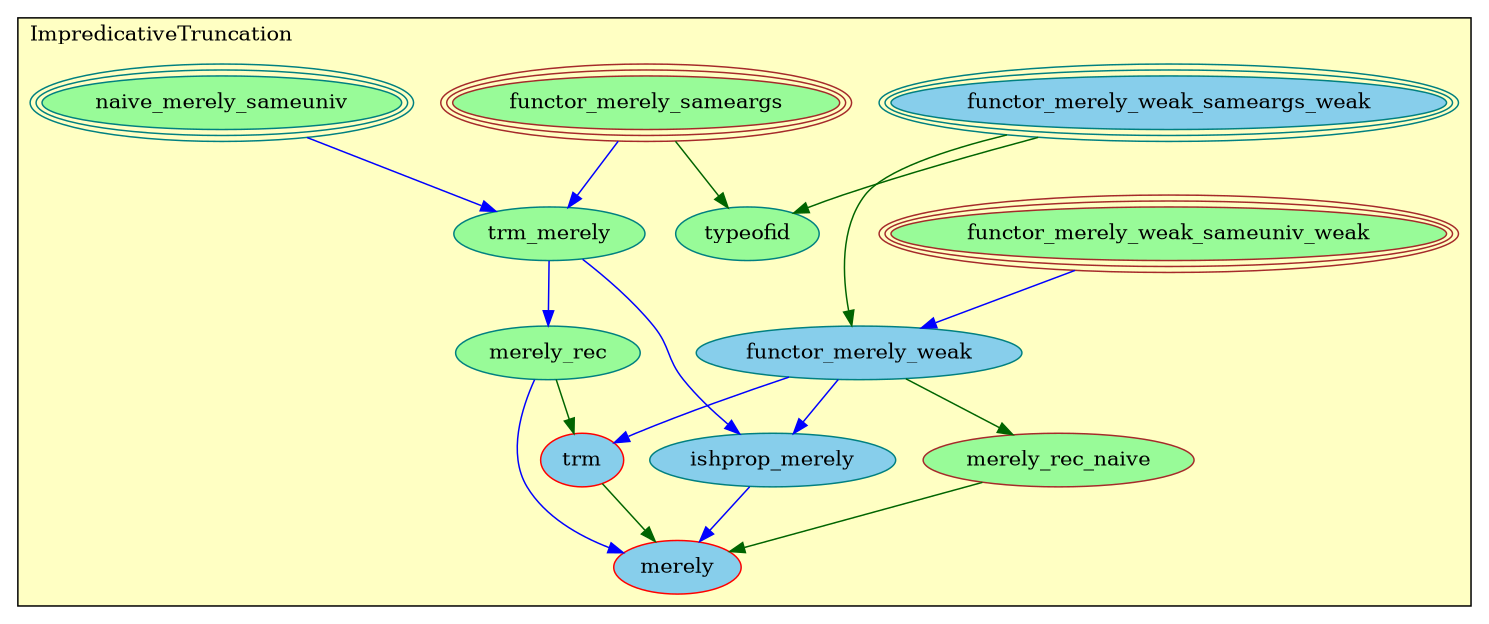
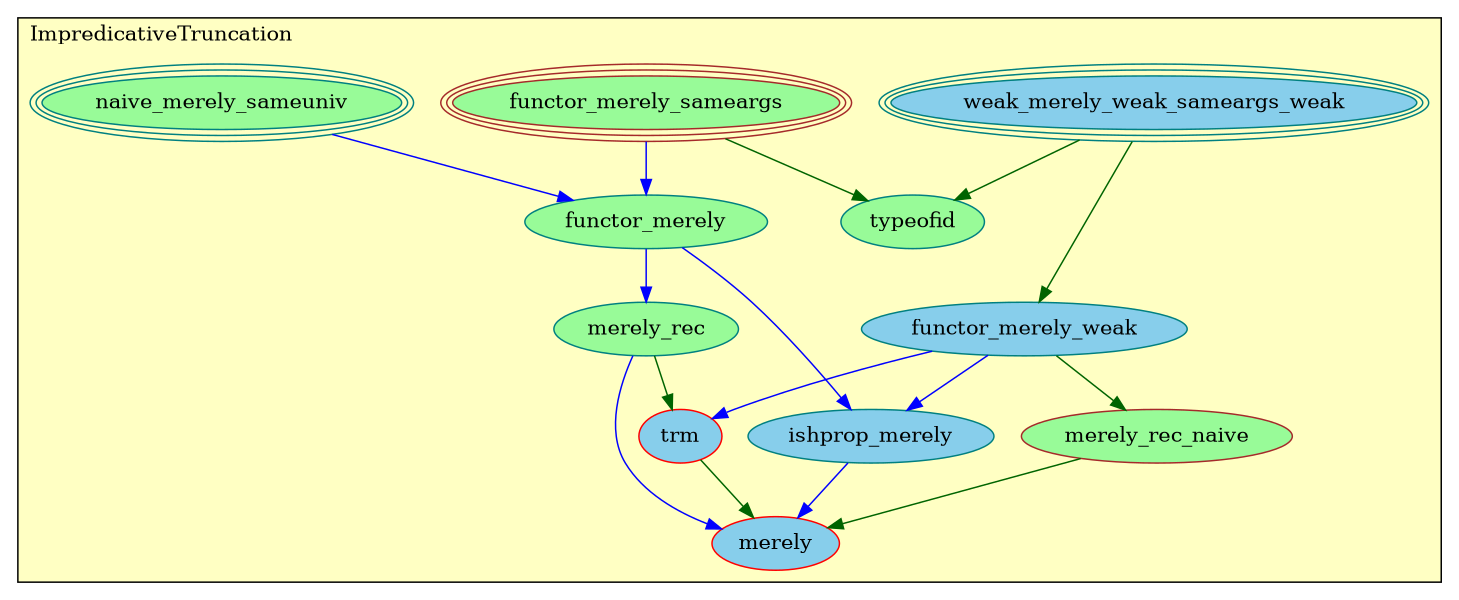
(1169, 103) -> (1154, 103)
(549, 234) -> (646, 222)
(1169, 234) -> none
